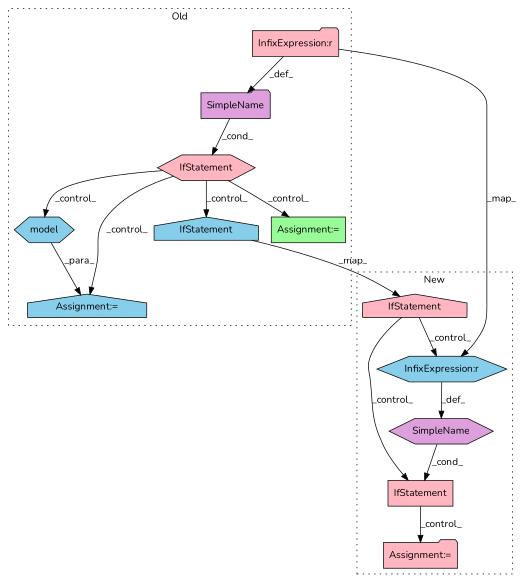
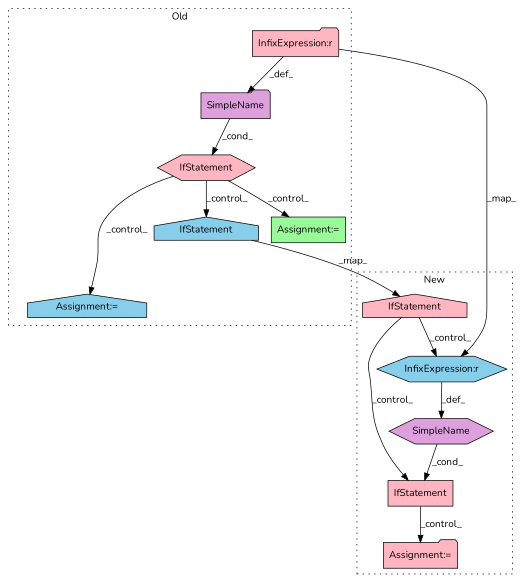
(44, 230) -> none
